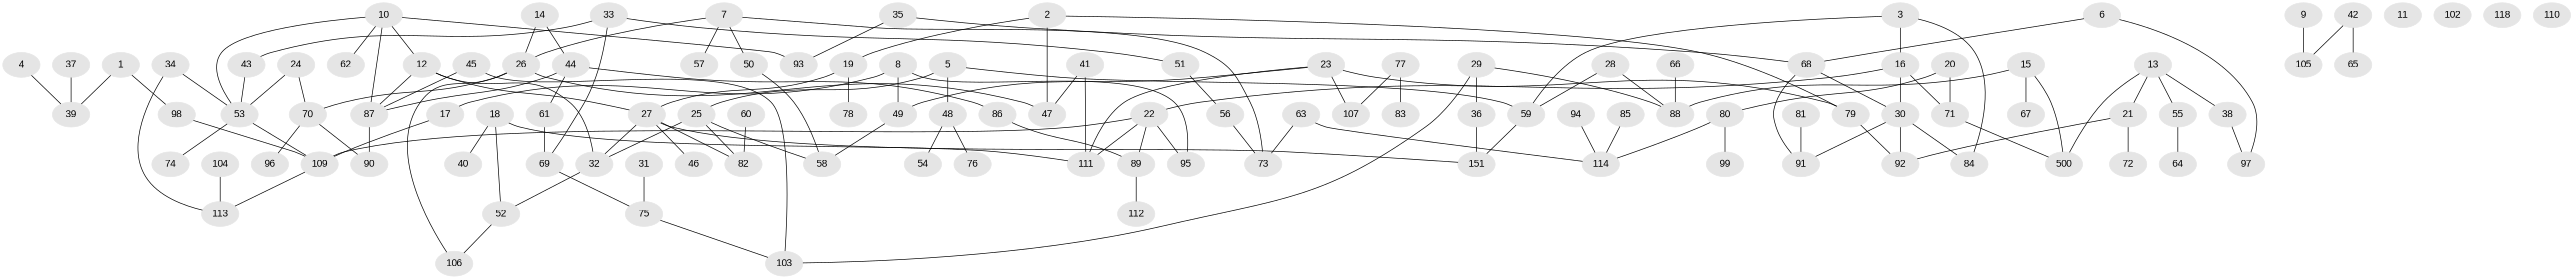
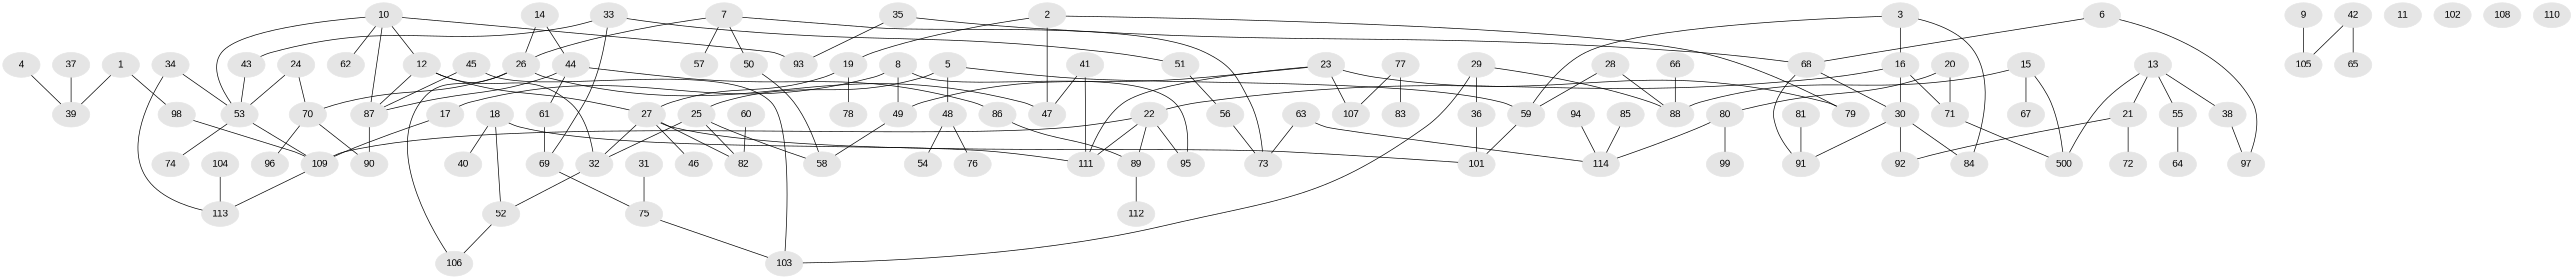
(2502, 15) -> (2502, 15)
(1875, 139) -> none
(1477, 164) -> (1477, 164)
